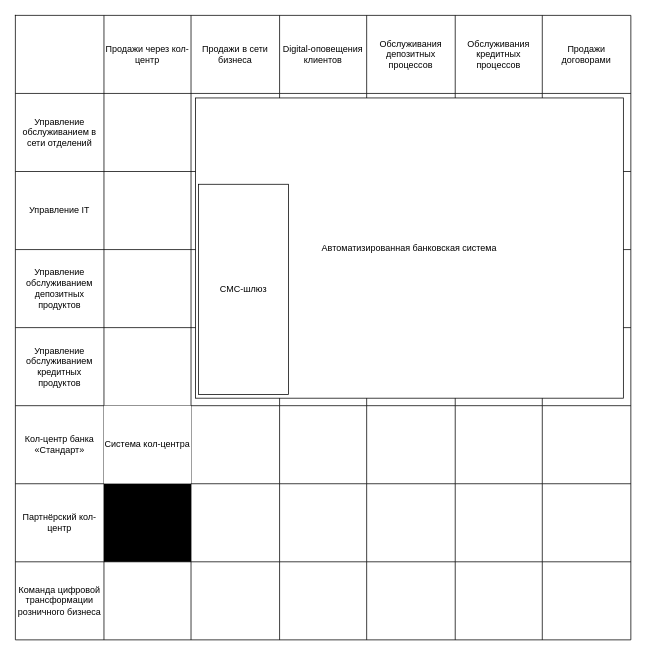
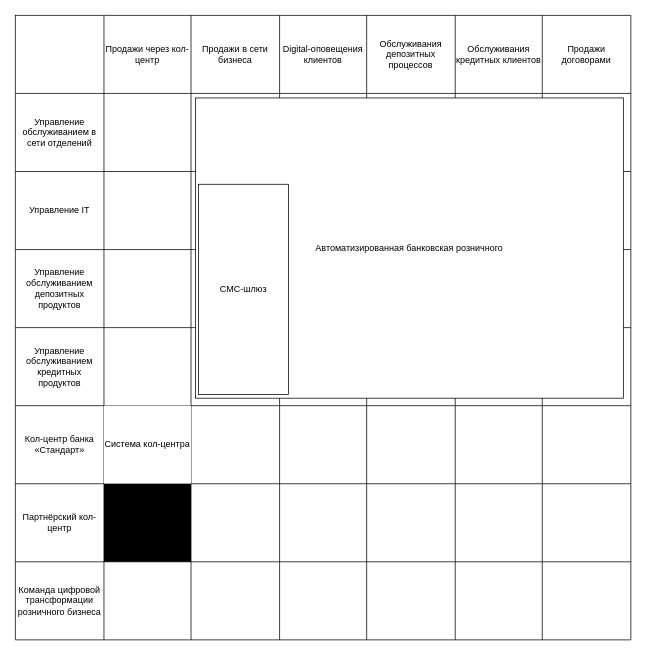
(498, 54) -> (498, 54)
(409, 248) -> (409, 248)
